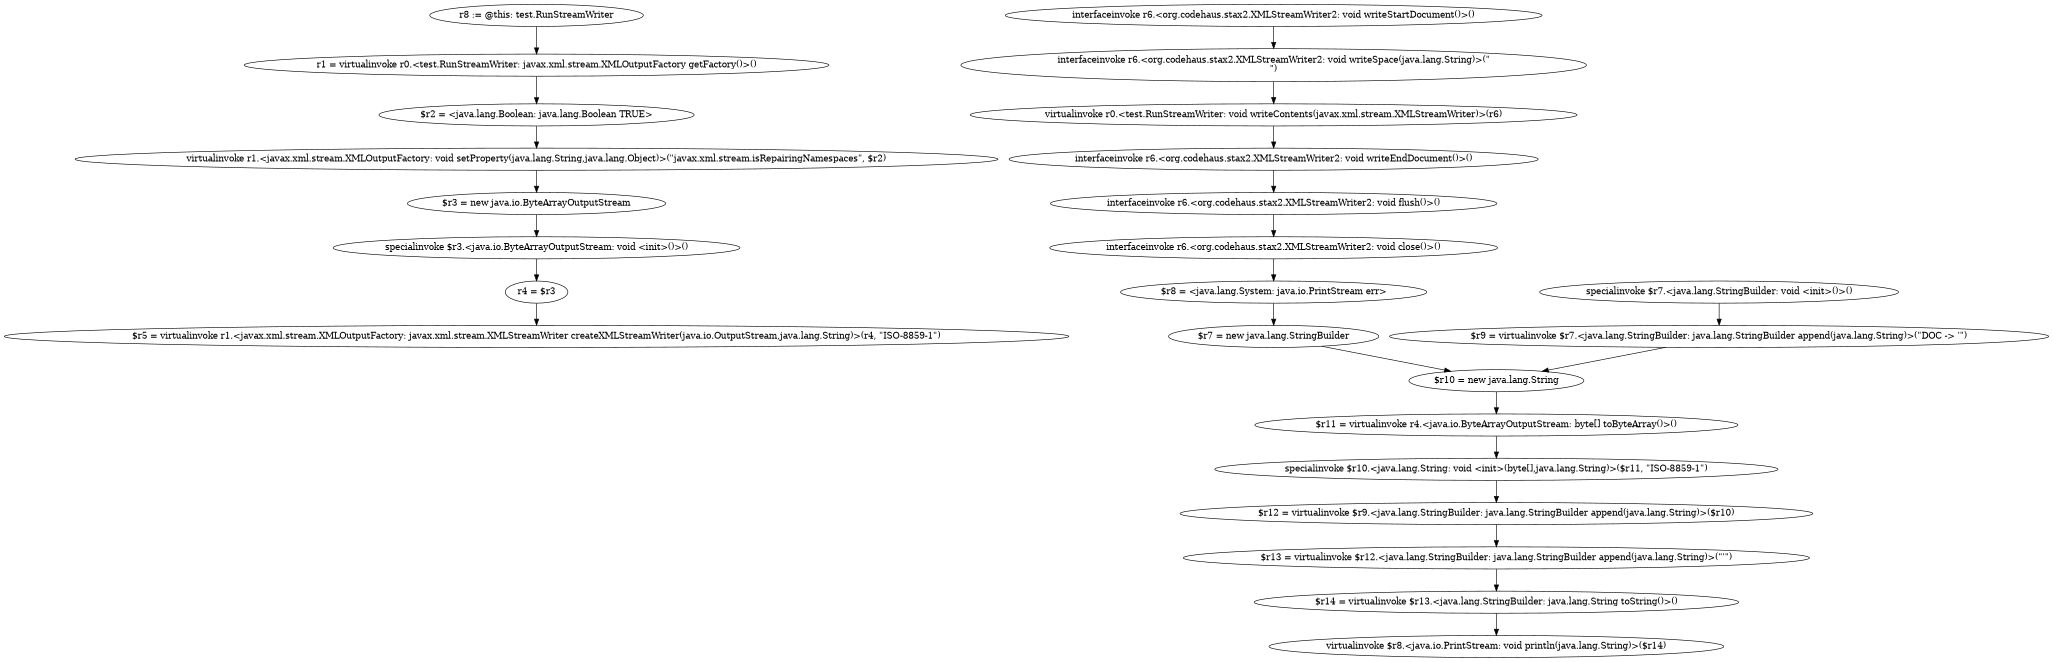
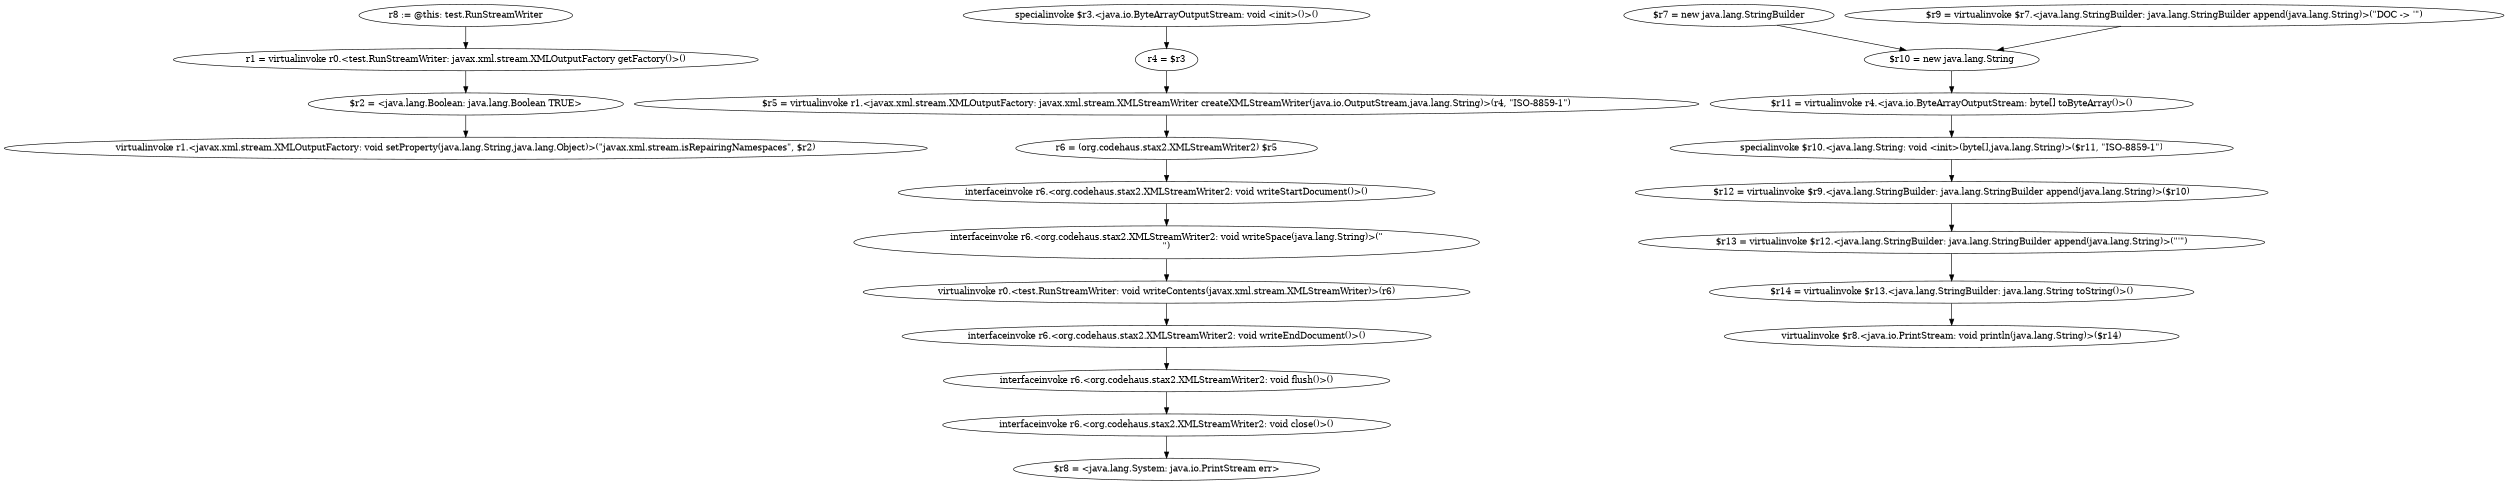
none -> (1167, 148)
(537, 203) -> none
(1719, 292) -> none
(1274, 311) -> none
